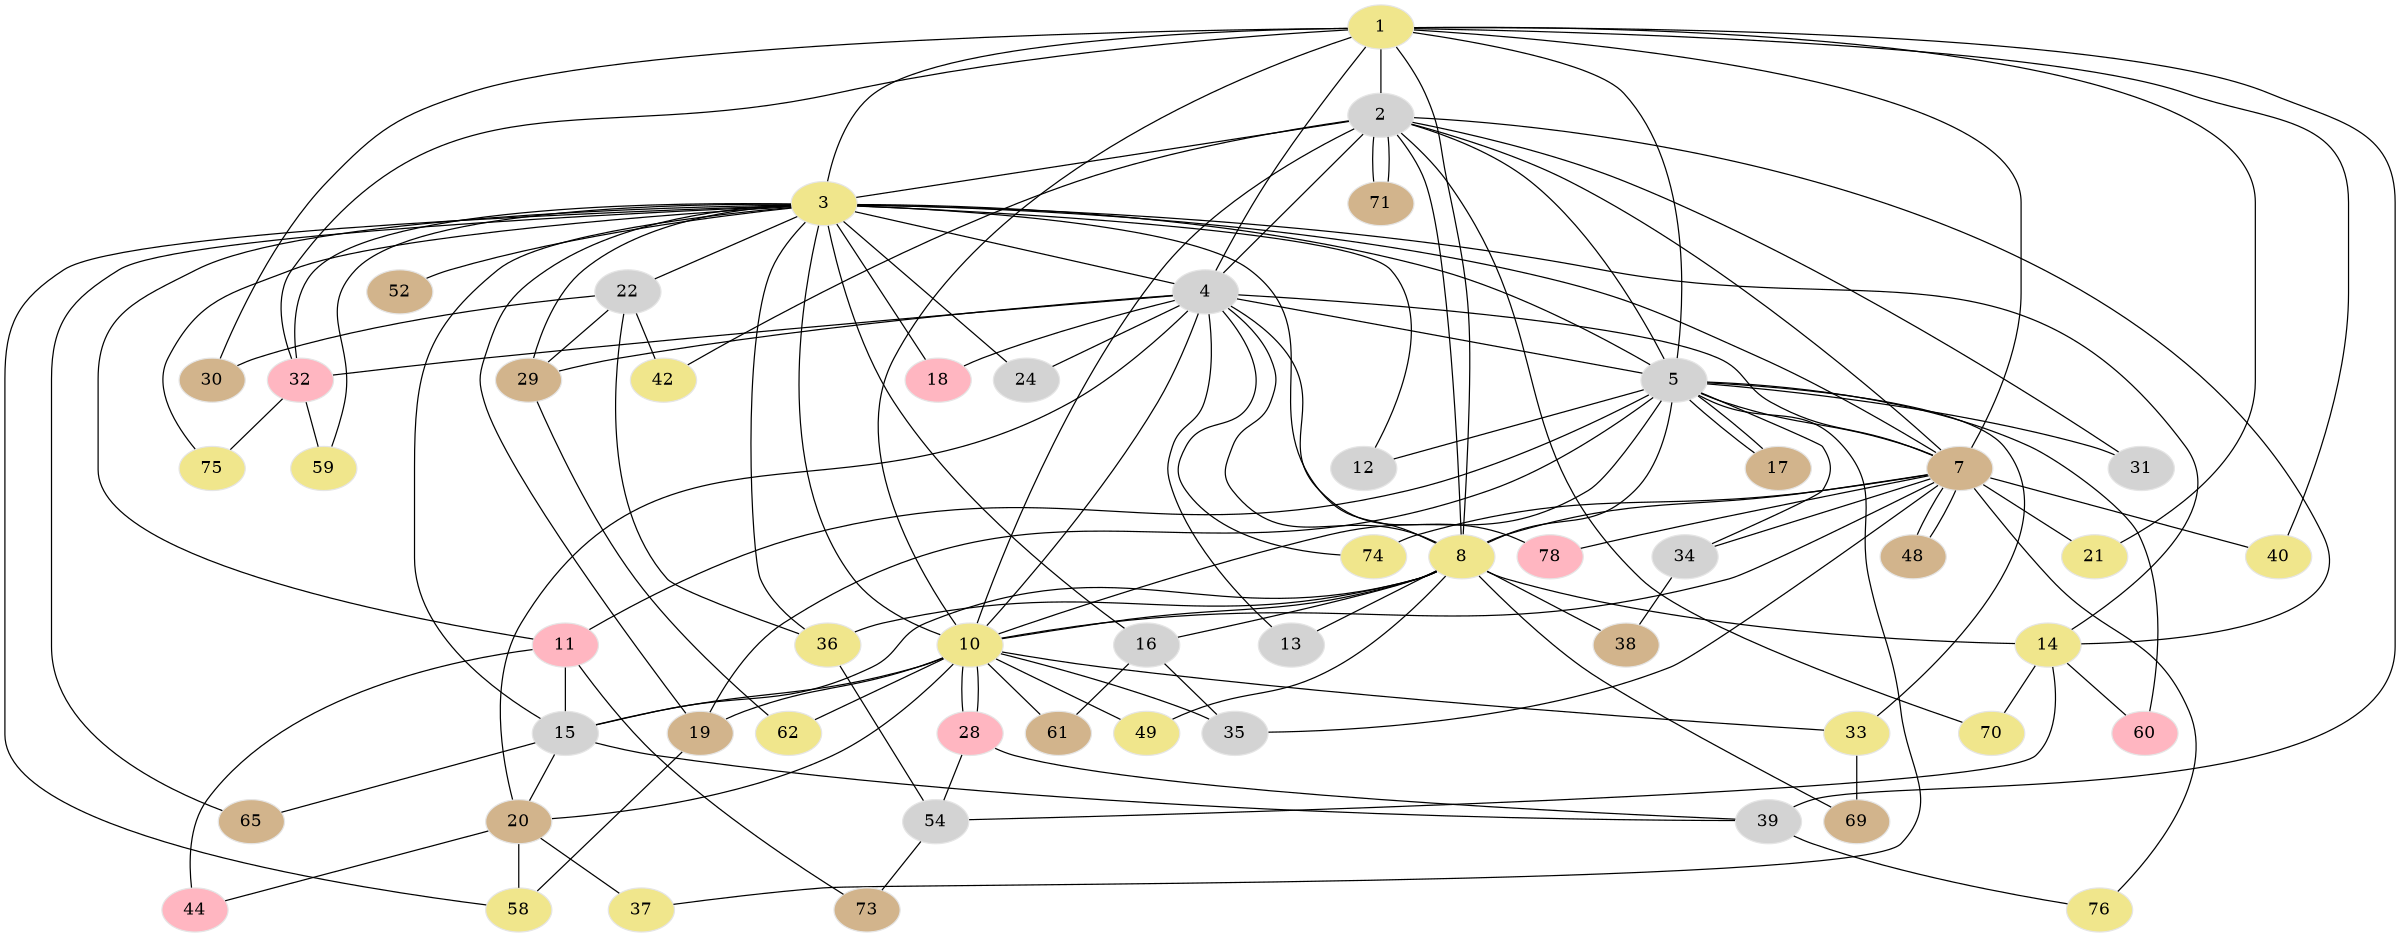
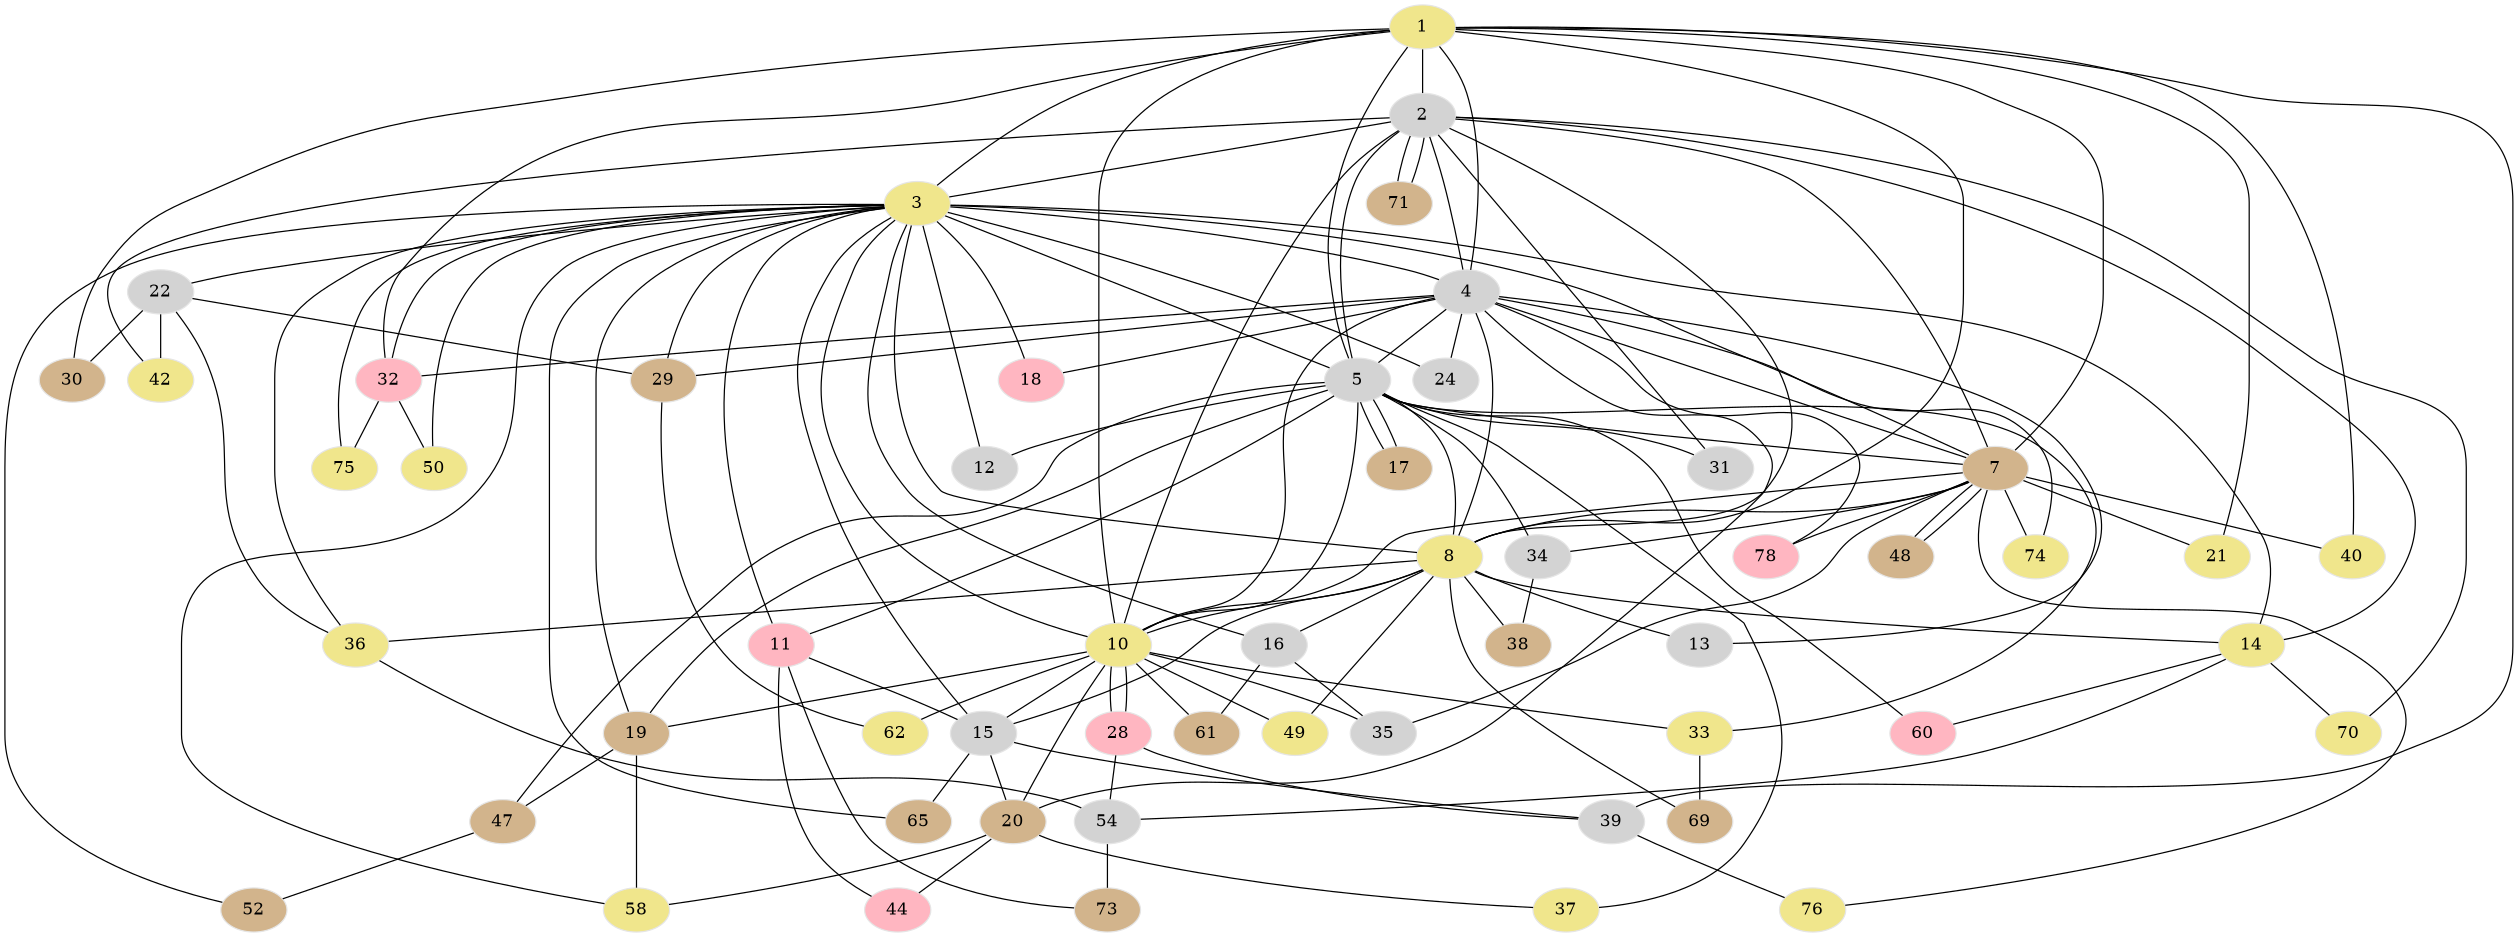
(324, 468) -> (434, 468)
none -> (503, 822)
